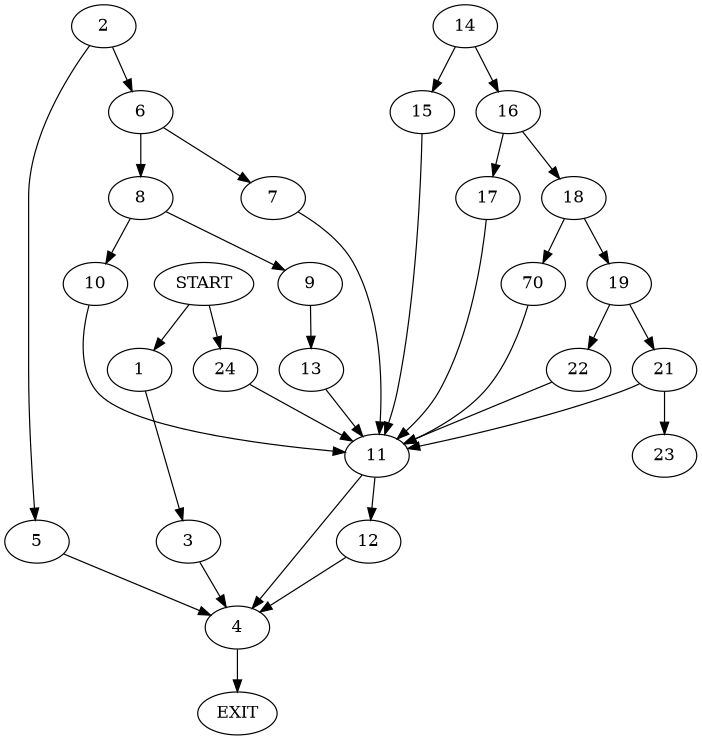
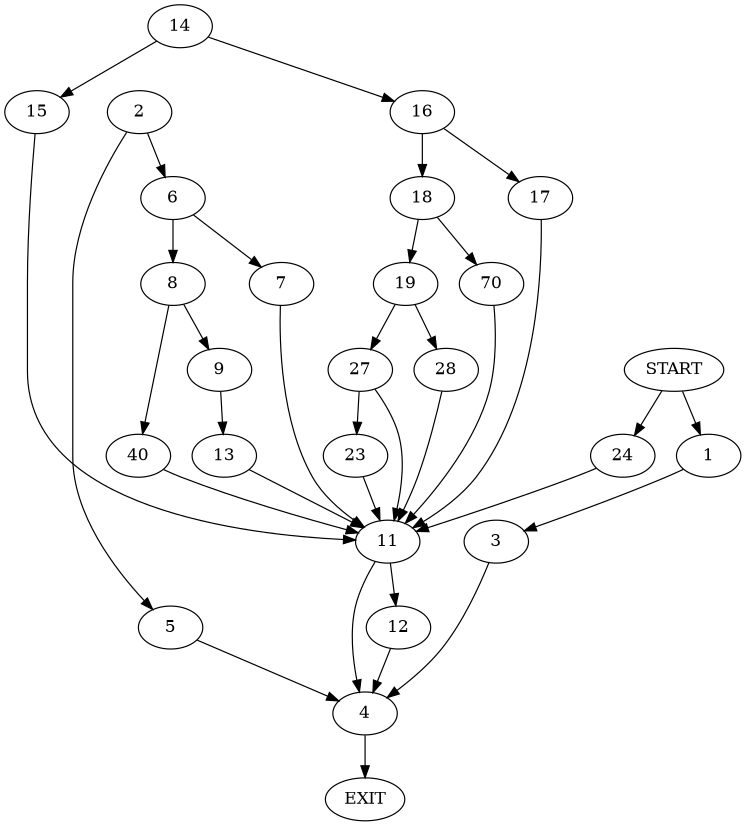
(95, 284) -> (138, 456)
(579, 370) -> (446, 370)
(665, 370) -> (360, 370)
none -> (369, 493)
